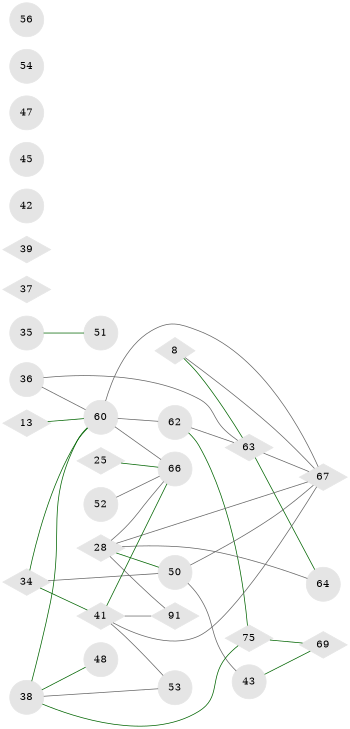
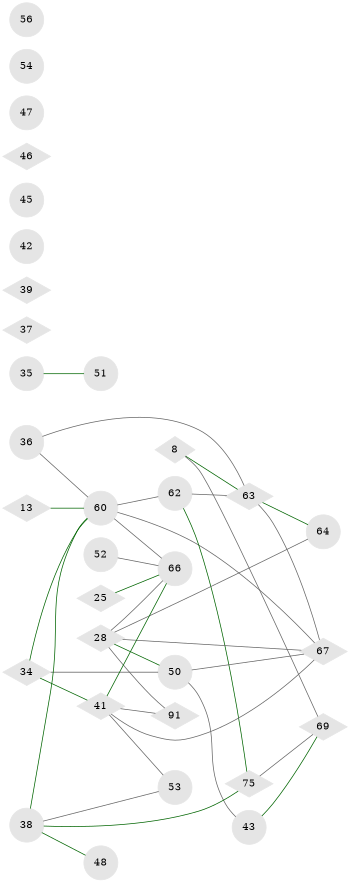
none -> (27, 156)
(252, 410) -> (253, 577)
(286, 642) -> (286, 755)
